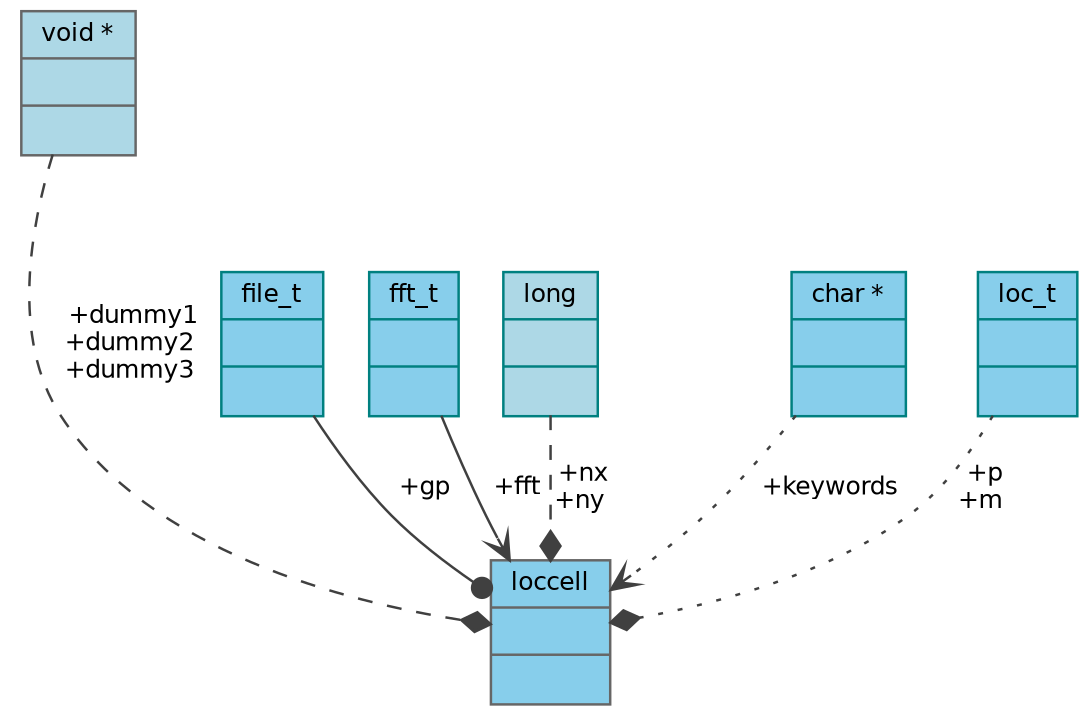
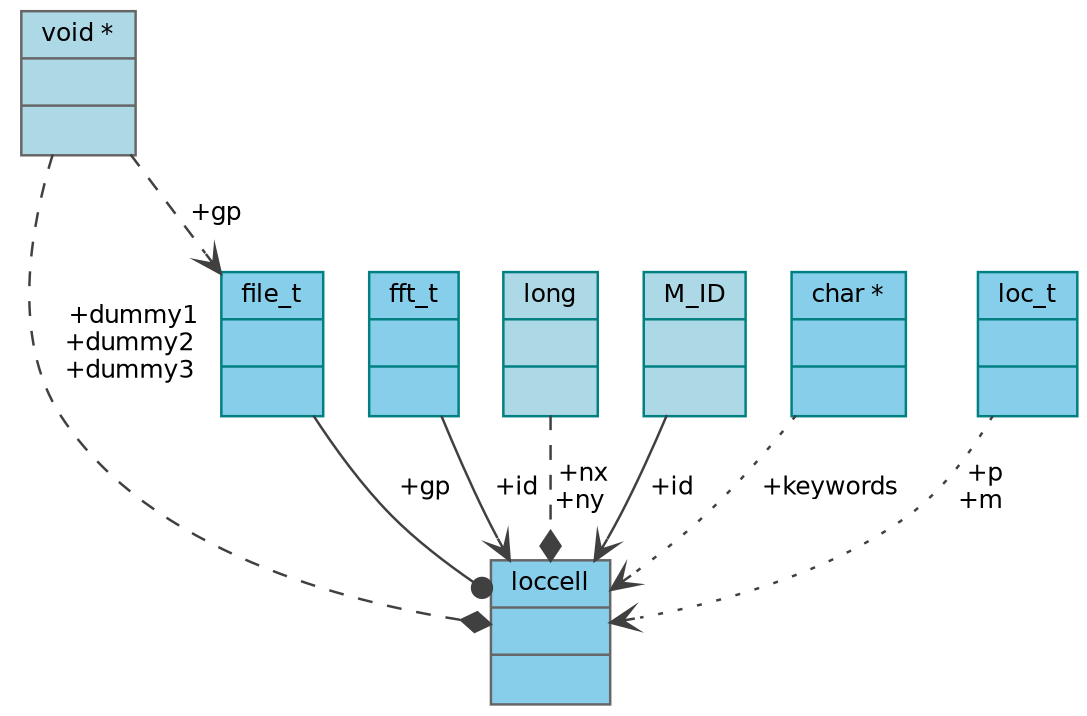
none -> (168, 204)
none -> (695, 344)
(513, 488) -> (513, 488)
(841, 556) -> (841, 556)
